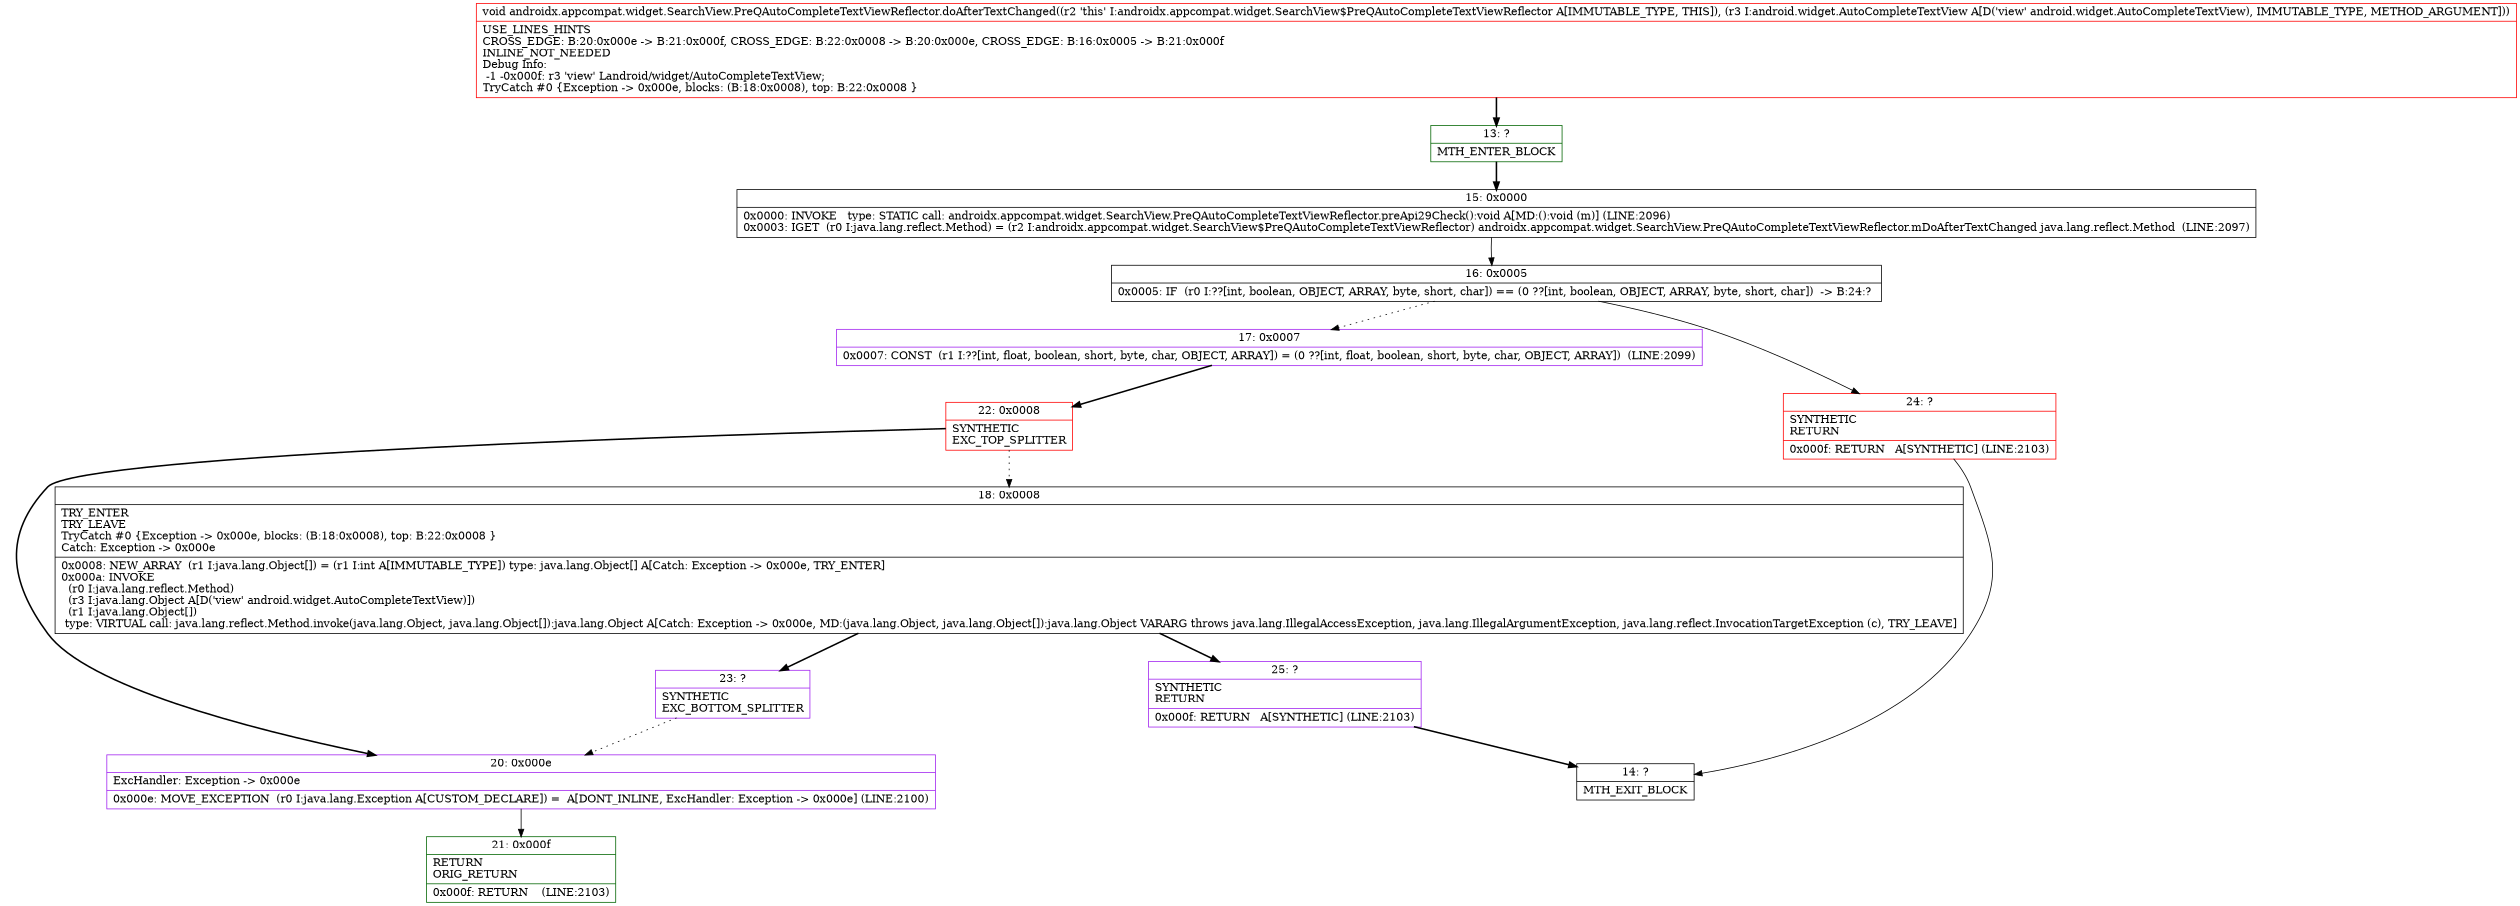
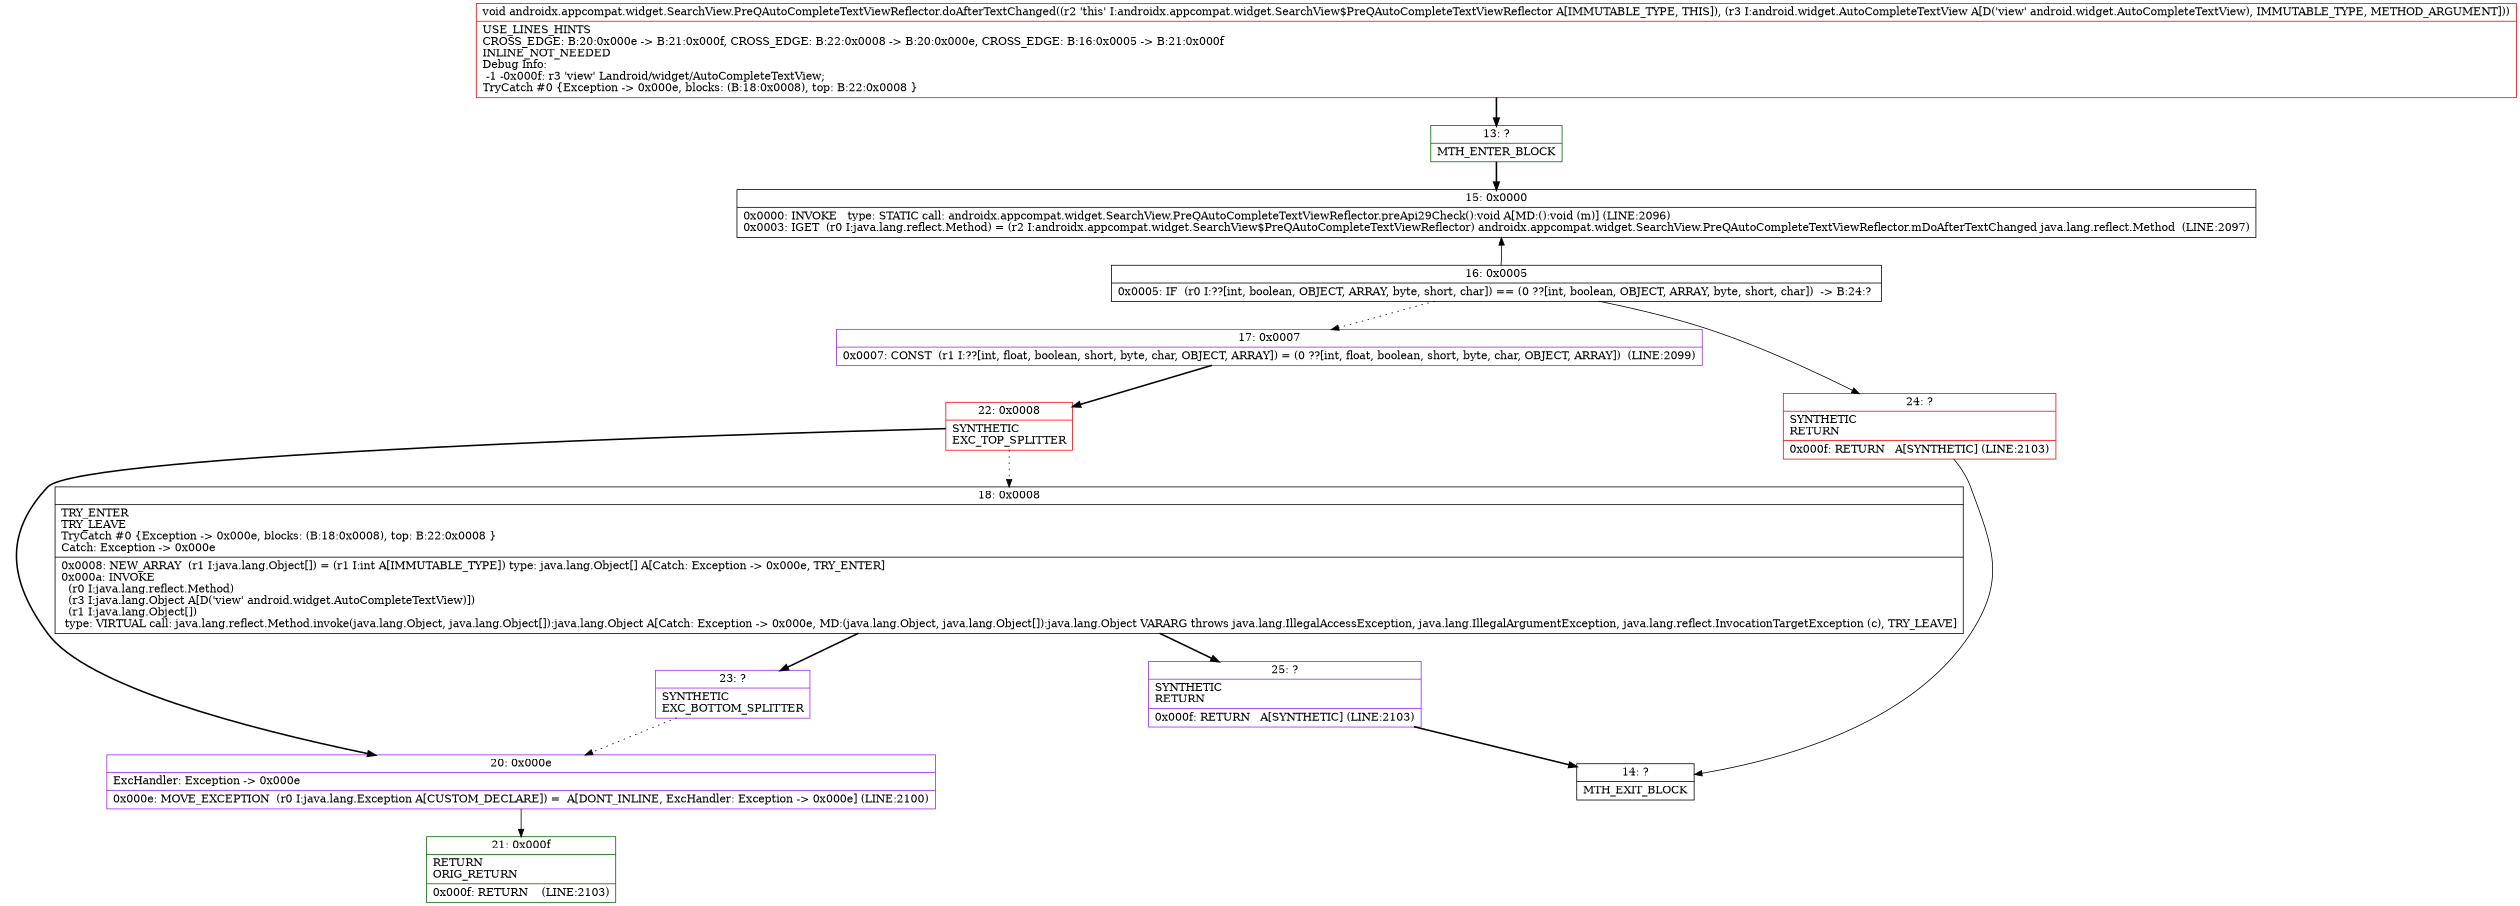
(1491, 248) -> (1502, 255)
